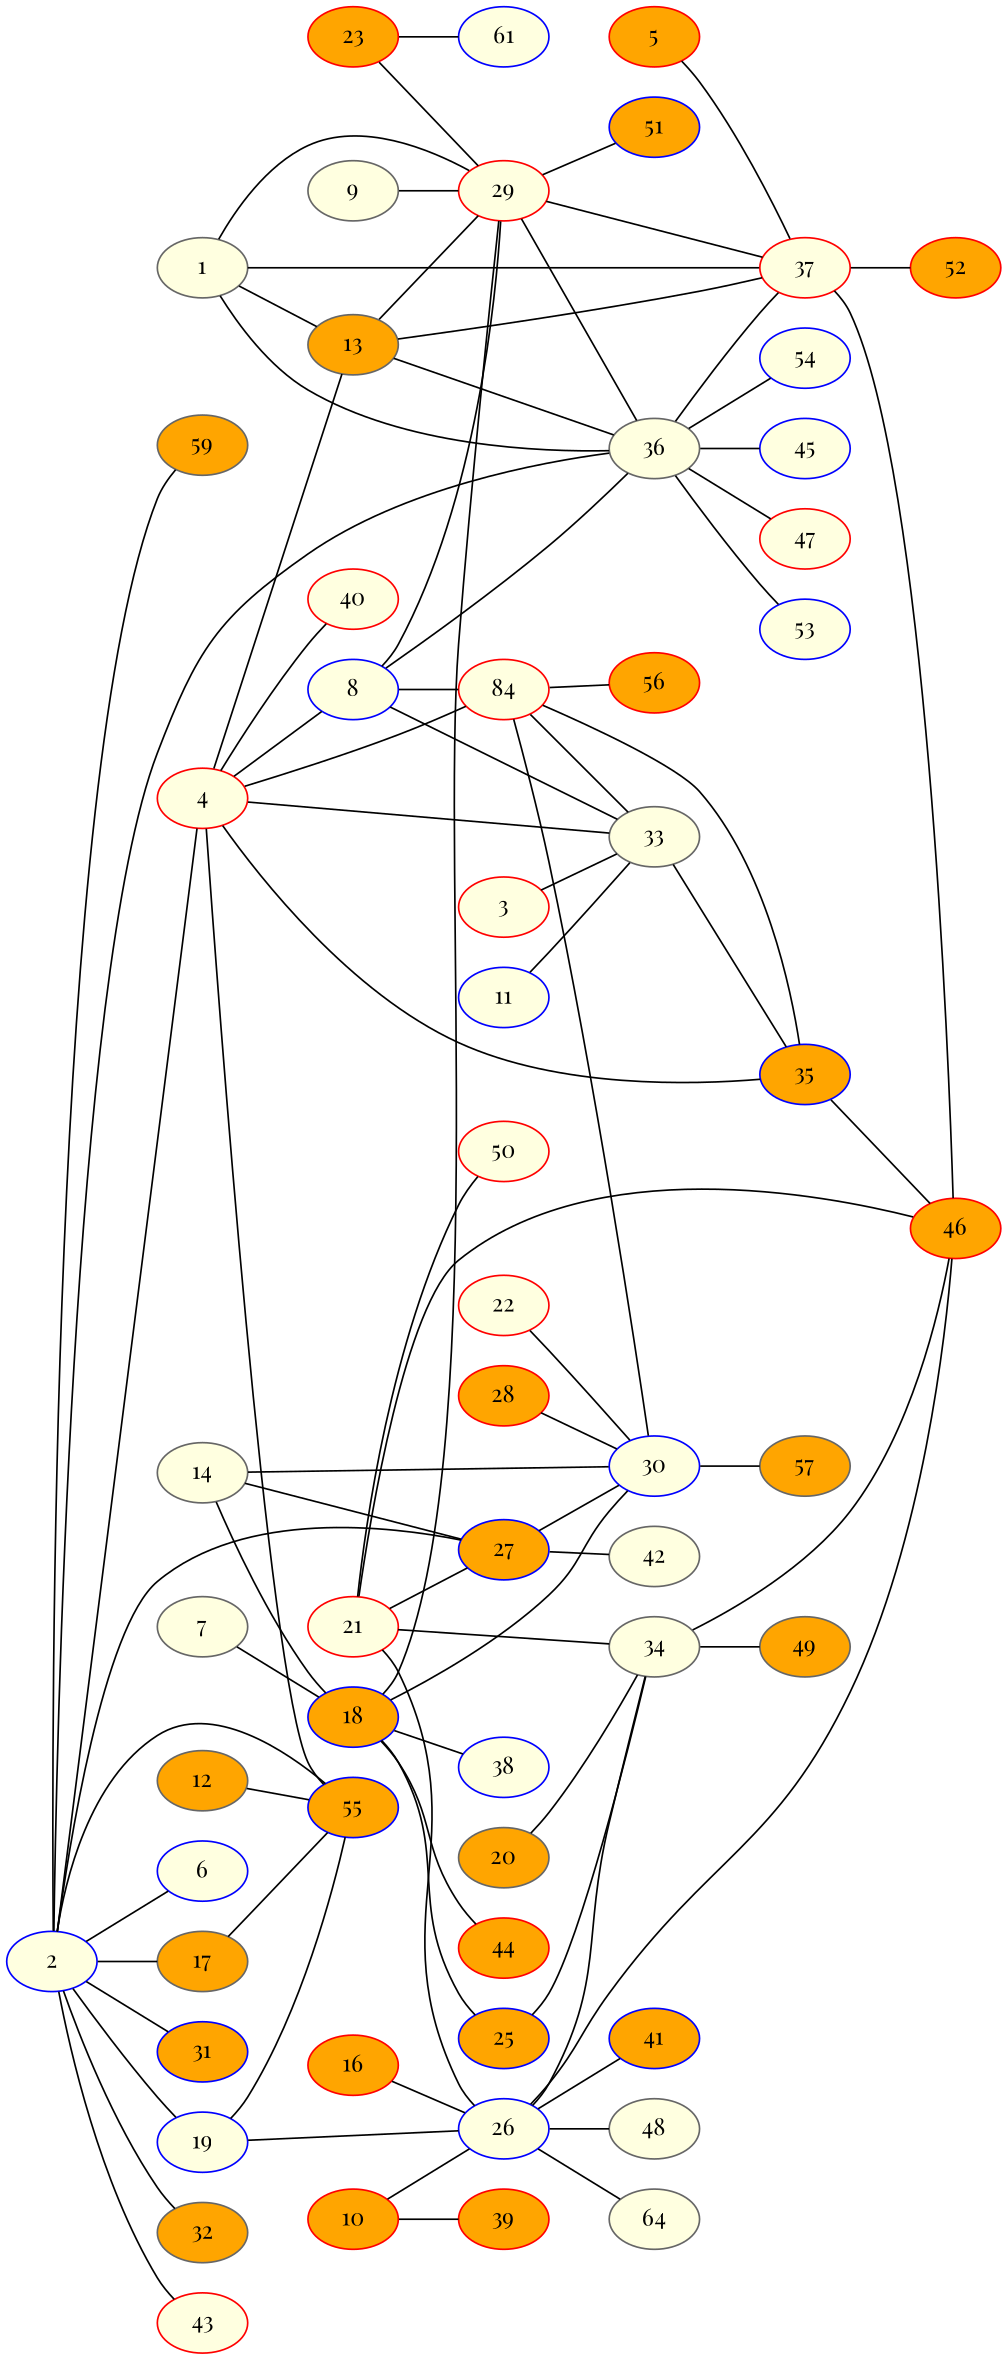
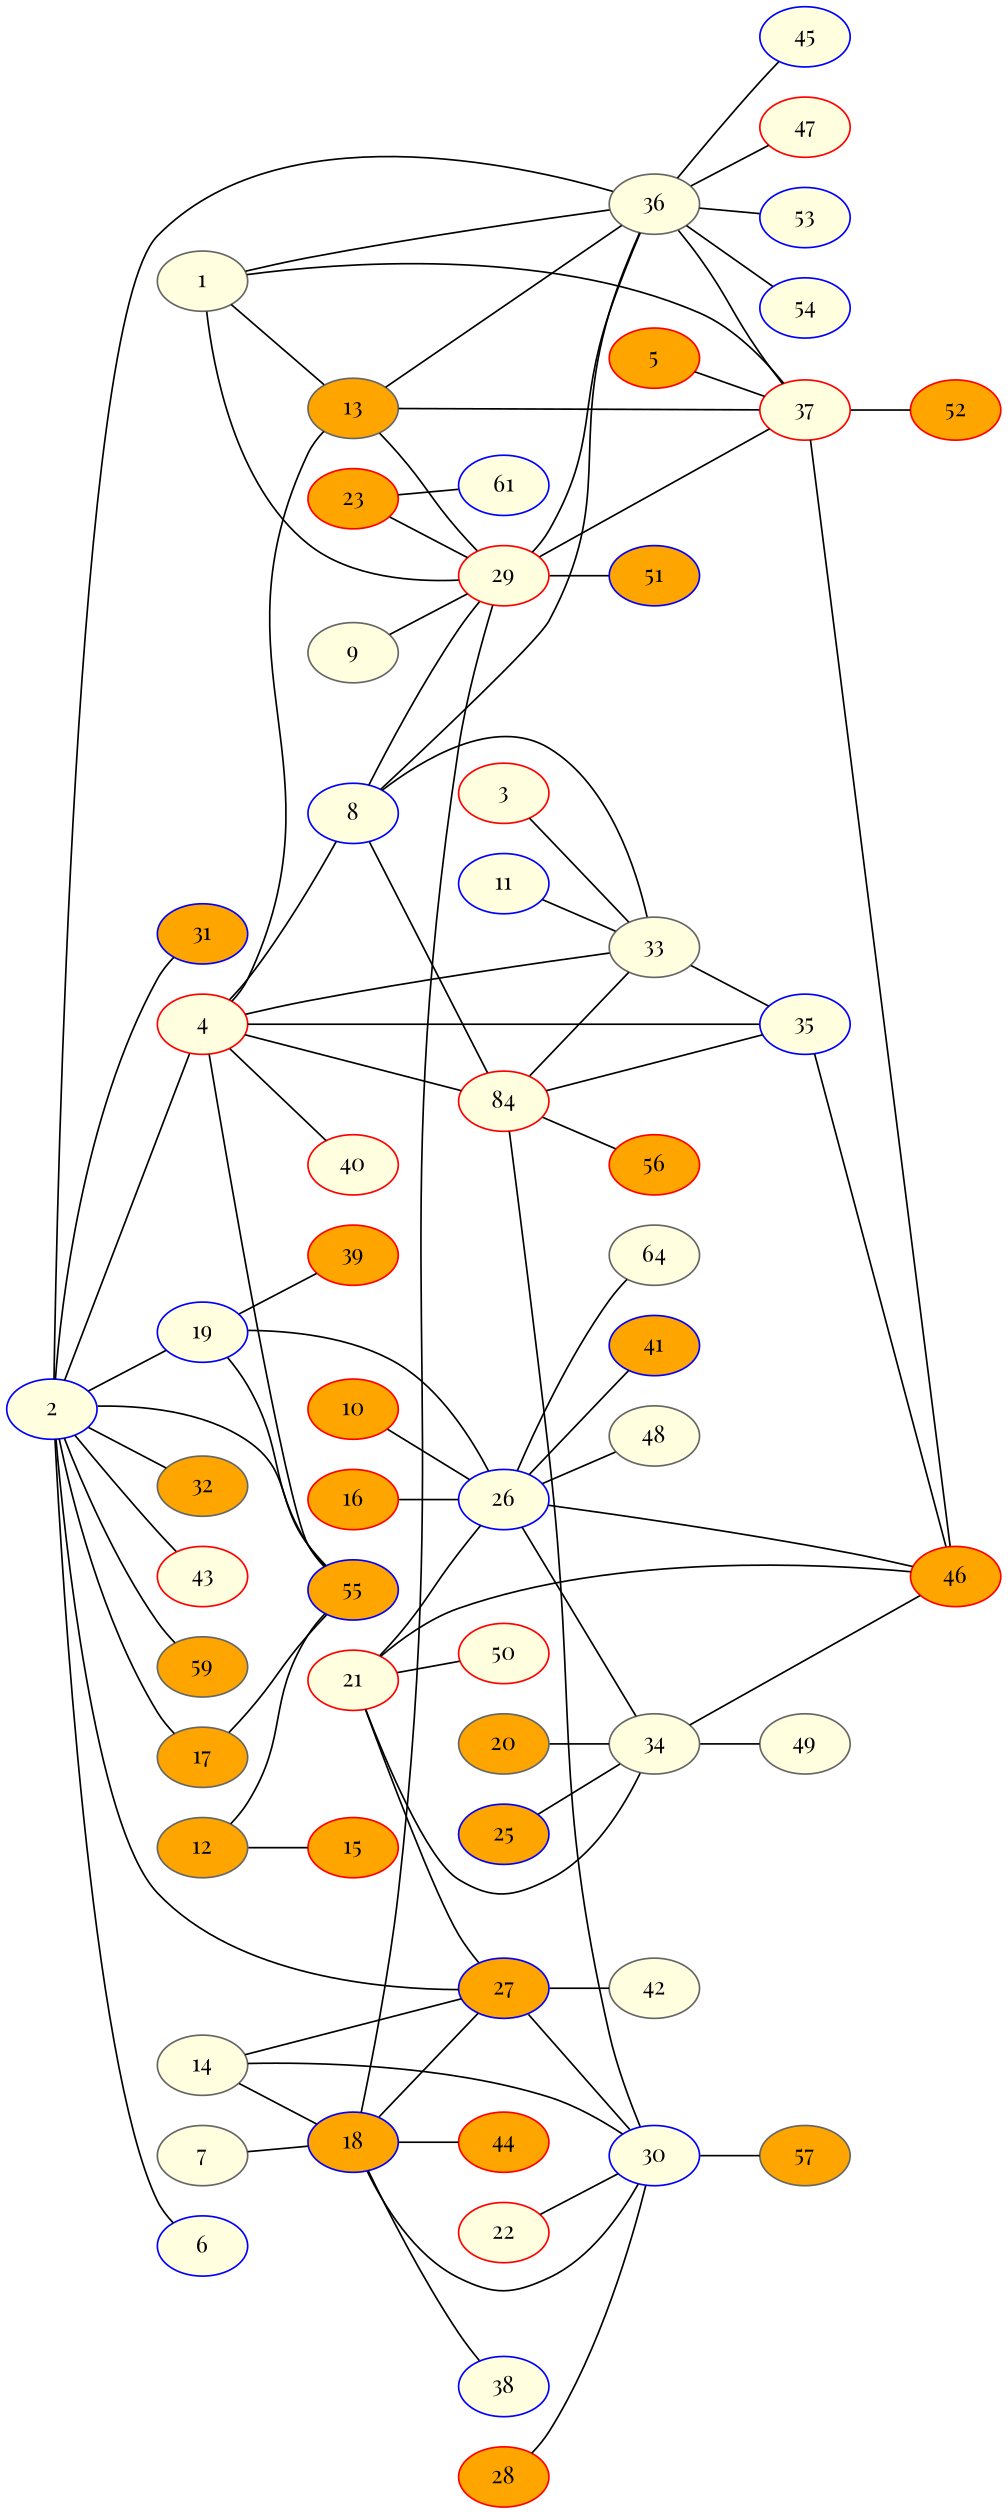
(805, 1074) -> (805, 1024)
(805, 1647) -> (805, 1744)
none -> (353, 1848)
(436, 1936) -> (431, 2062)
(429, 2219) -> (278, 1294)
